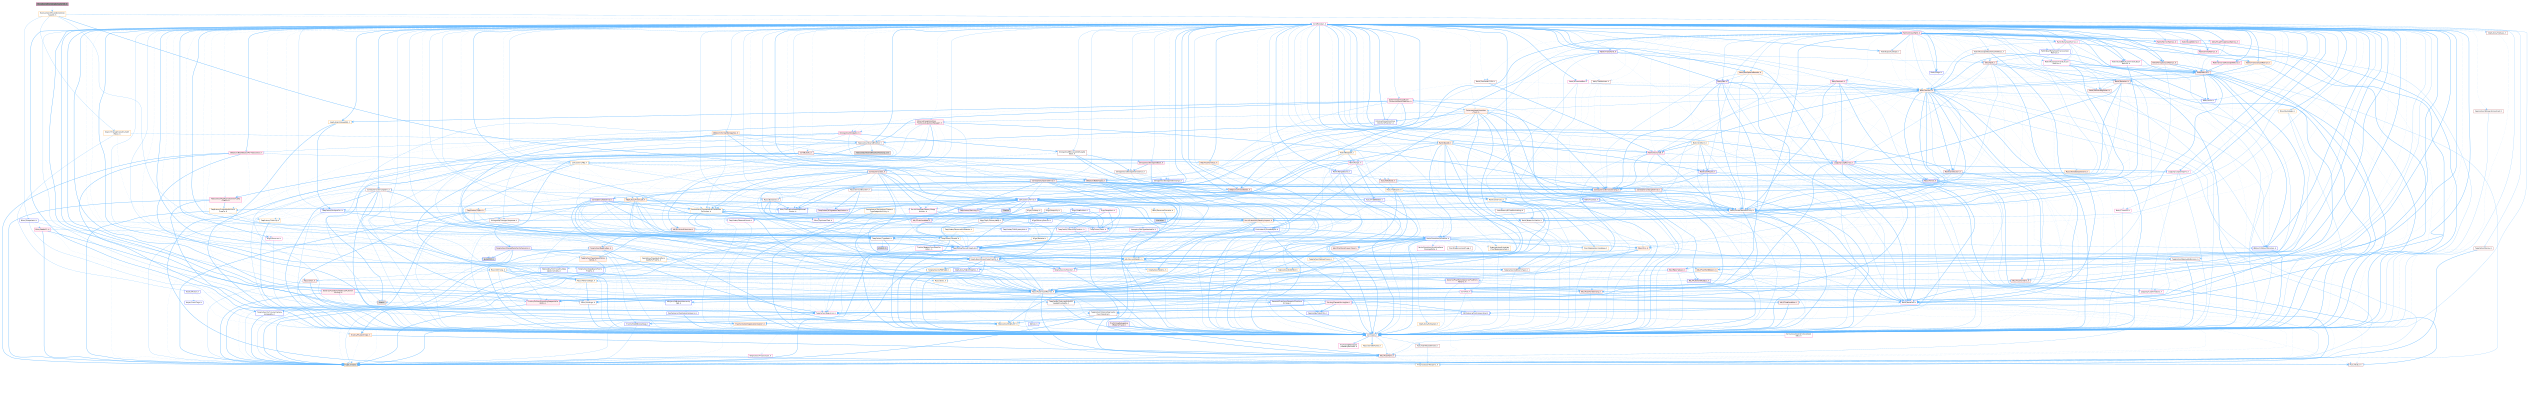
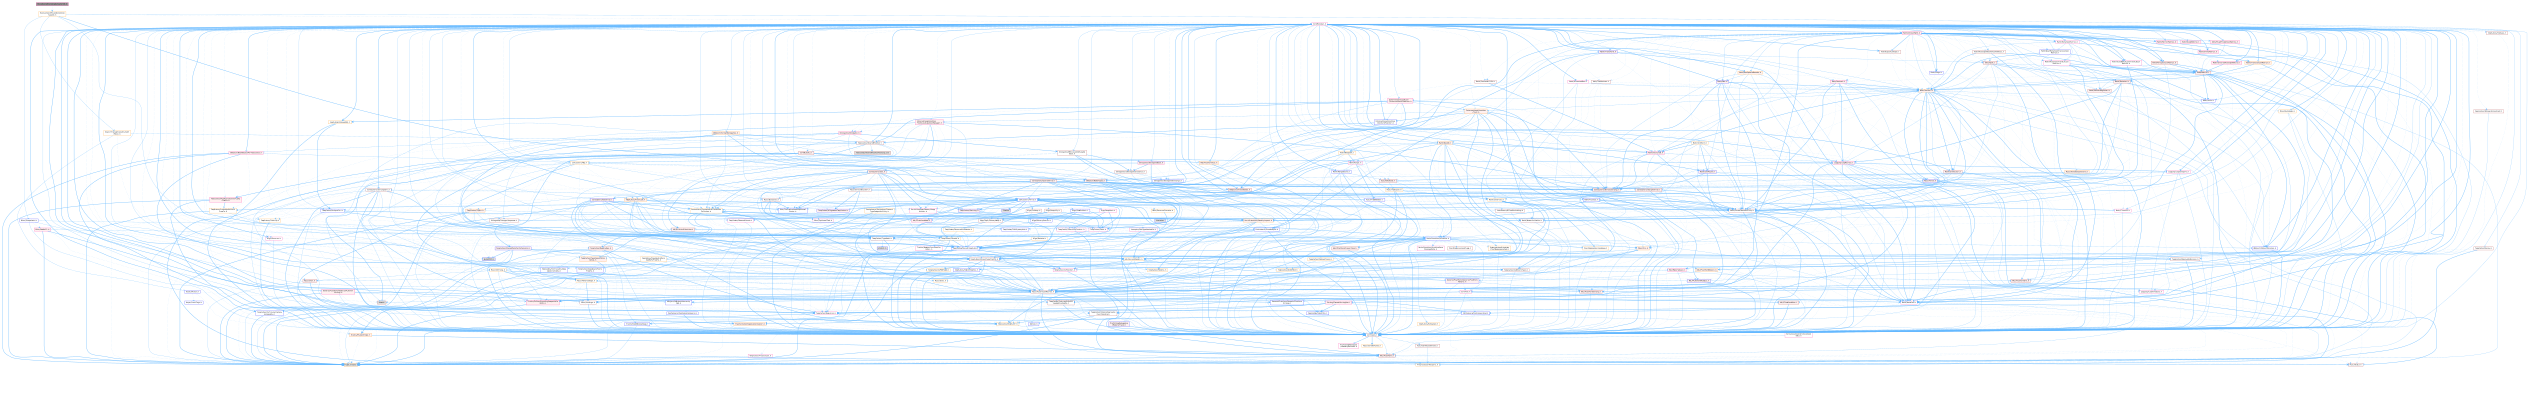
none -> (1844, 205)
(1246, 332) -> (1385, 285)
